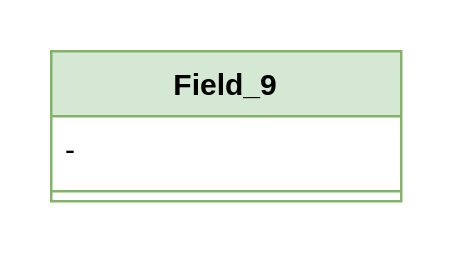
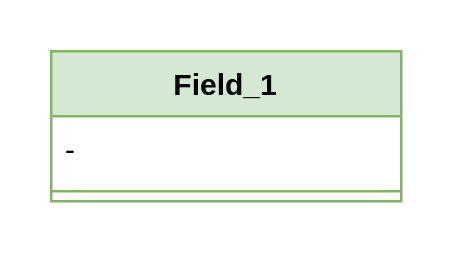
(225, 85) -> (225, 85)
